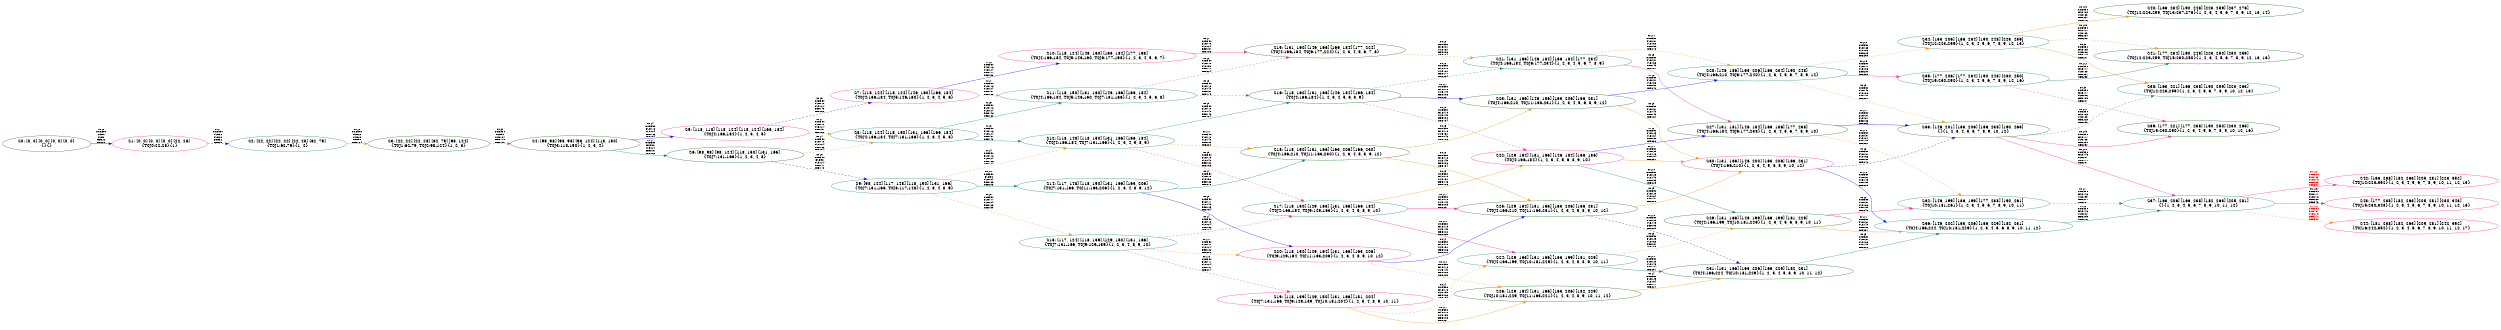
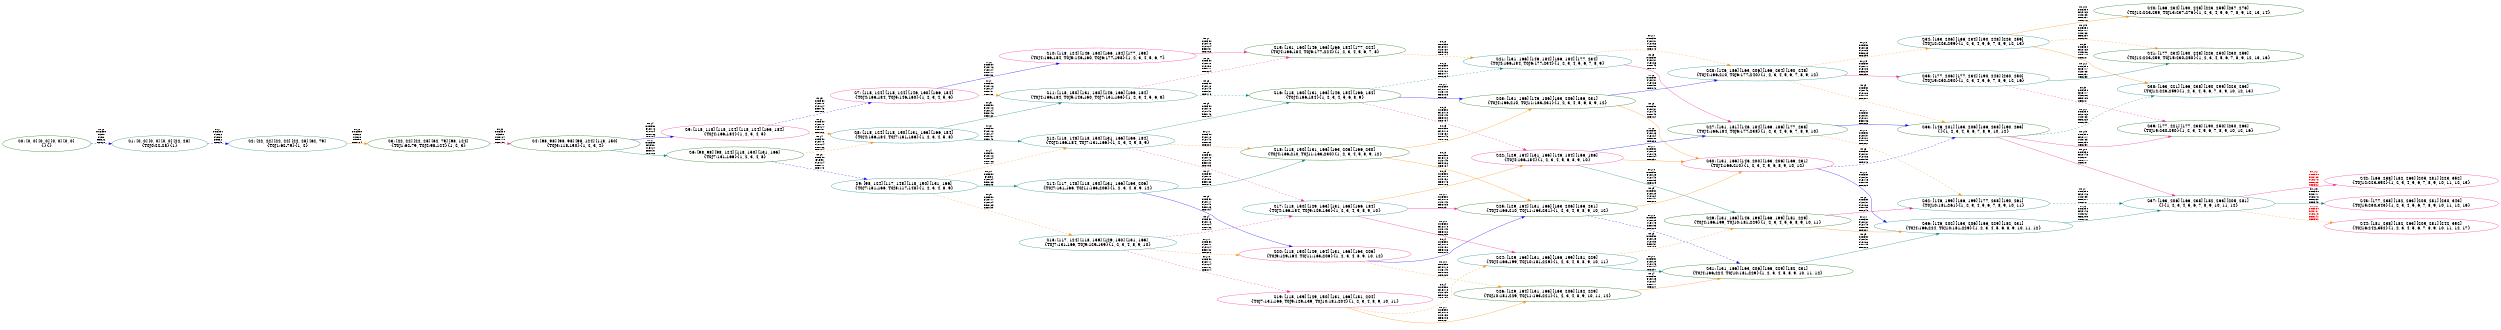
(100, 144) -> (100, 144)
(160, 144) -> (160, 144)
